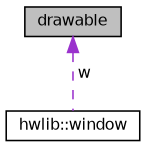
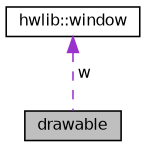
(73, 82) -> (73, 82)
